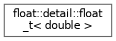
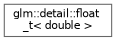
(58, 20) -> (58, 20)
